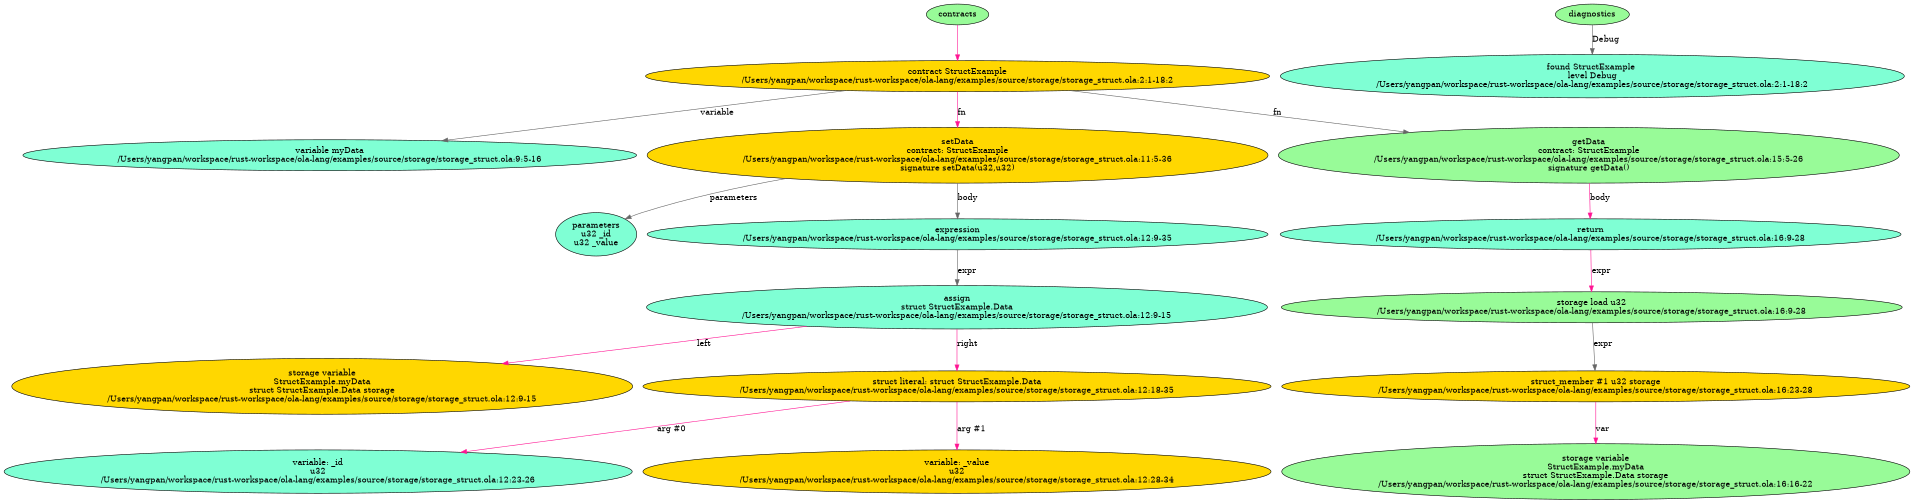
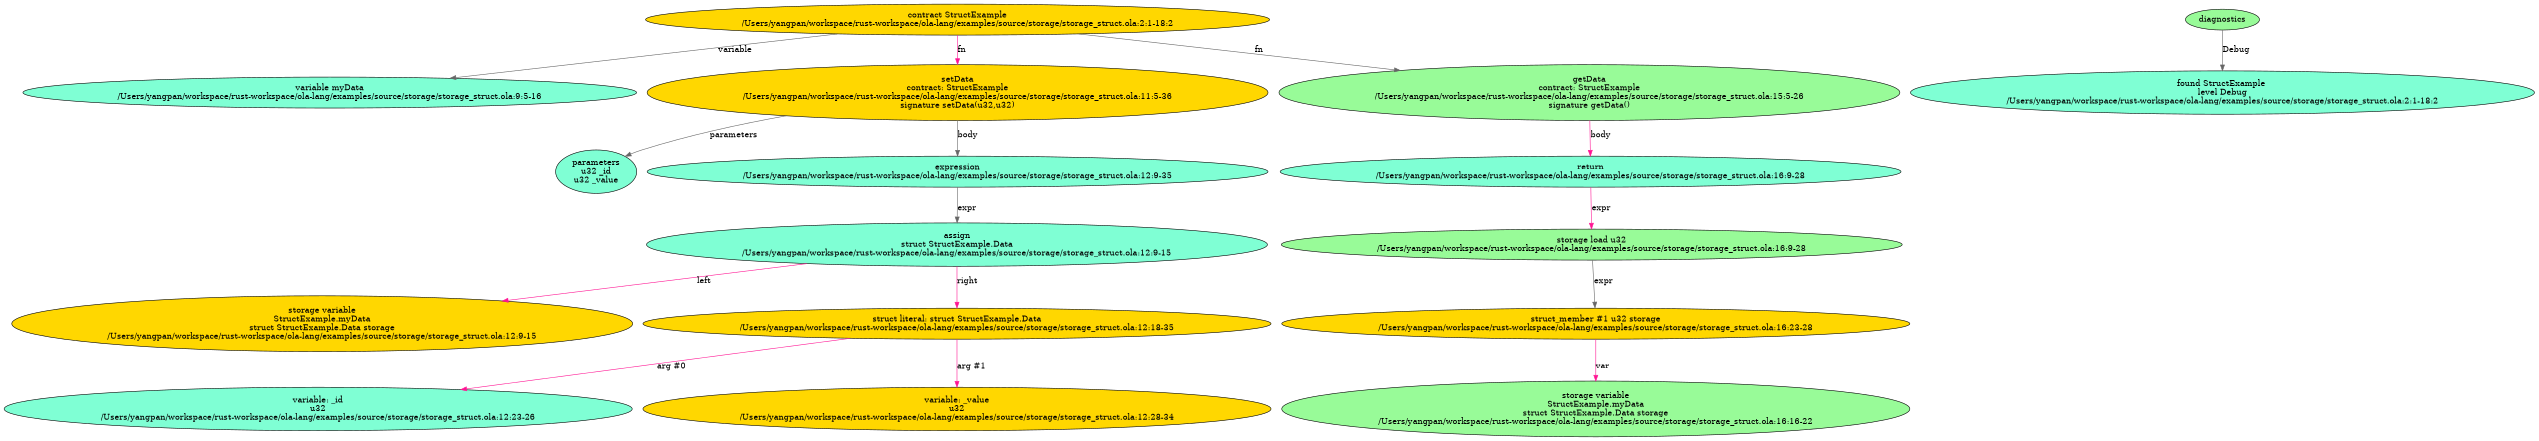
(958, 14) -> none
